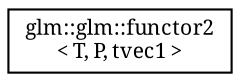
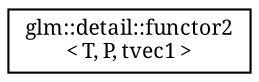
(120, 41) -> (129, 41)
